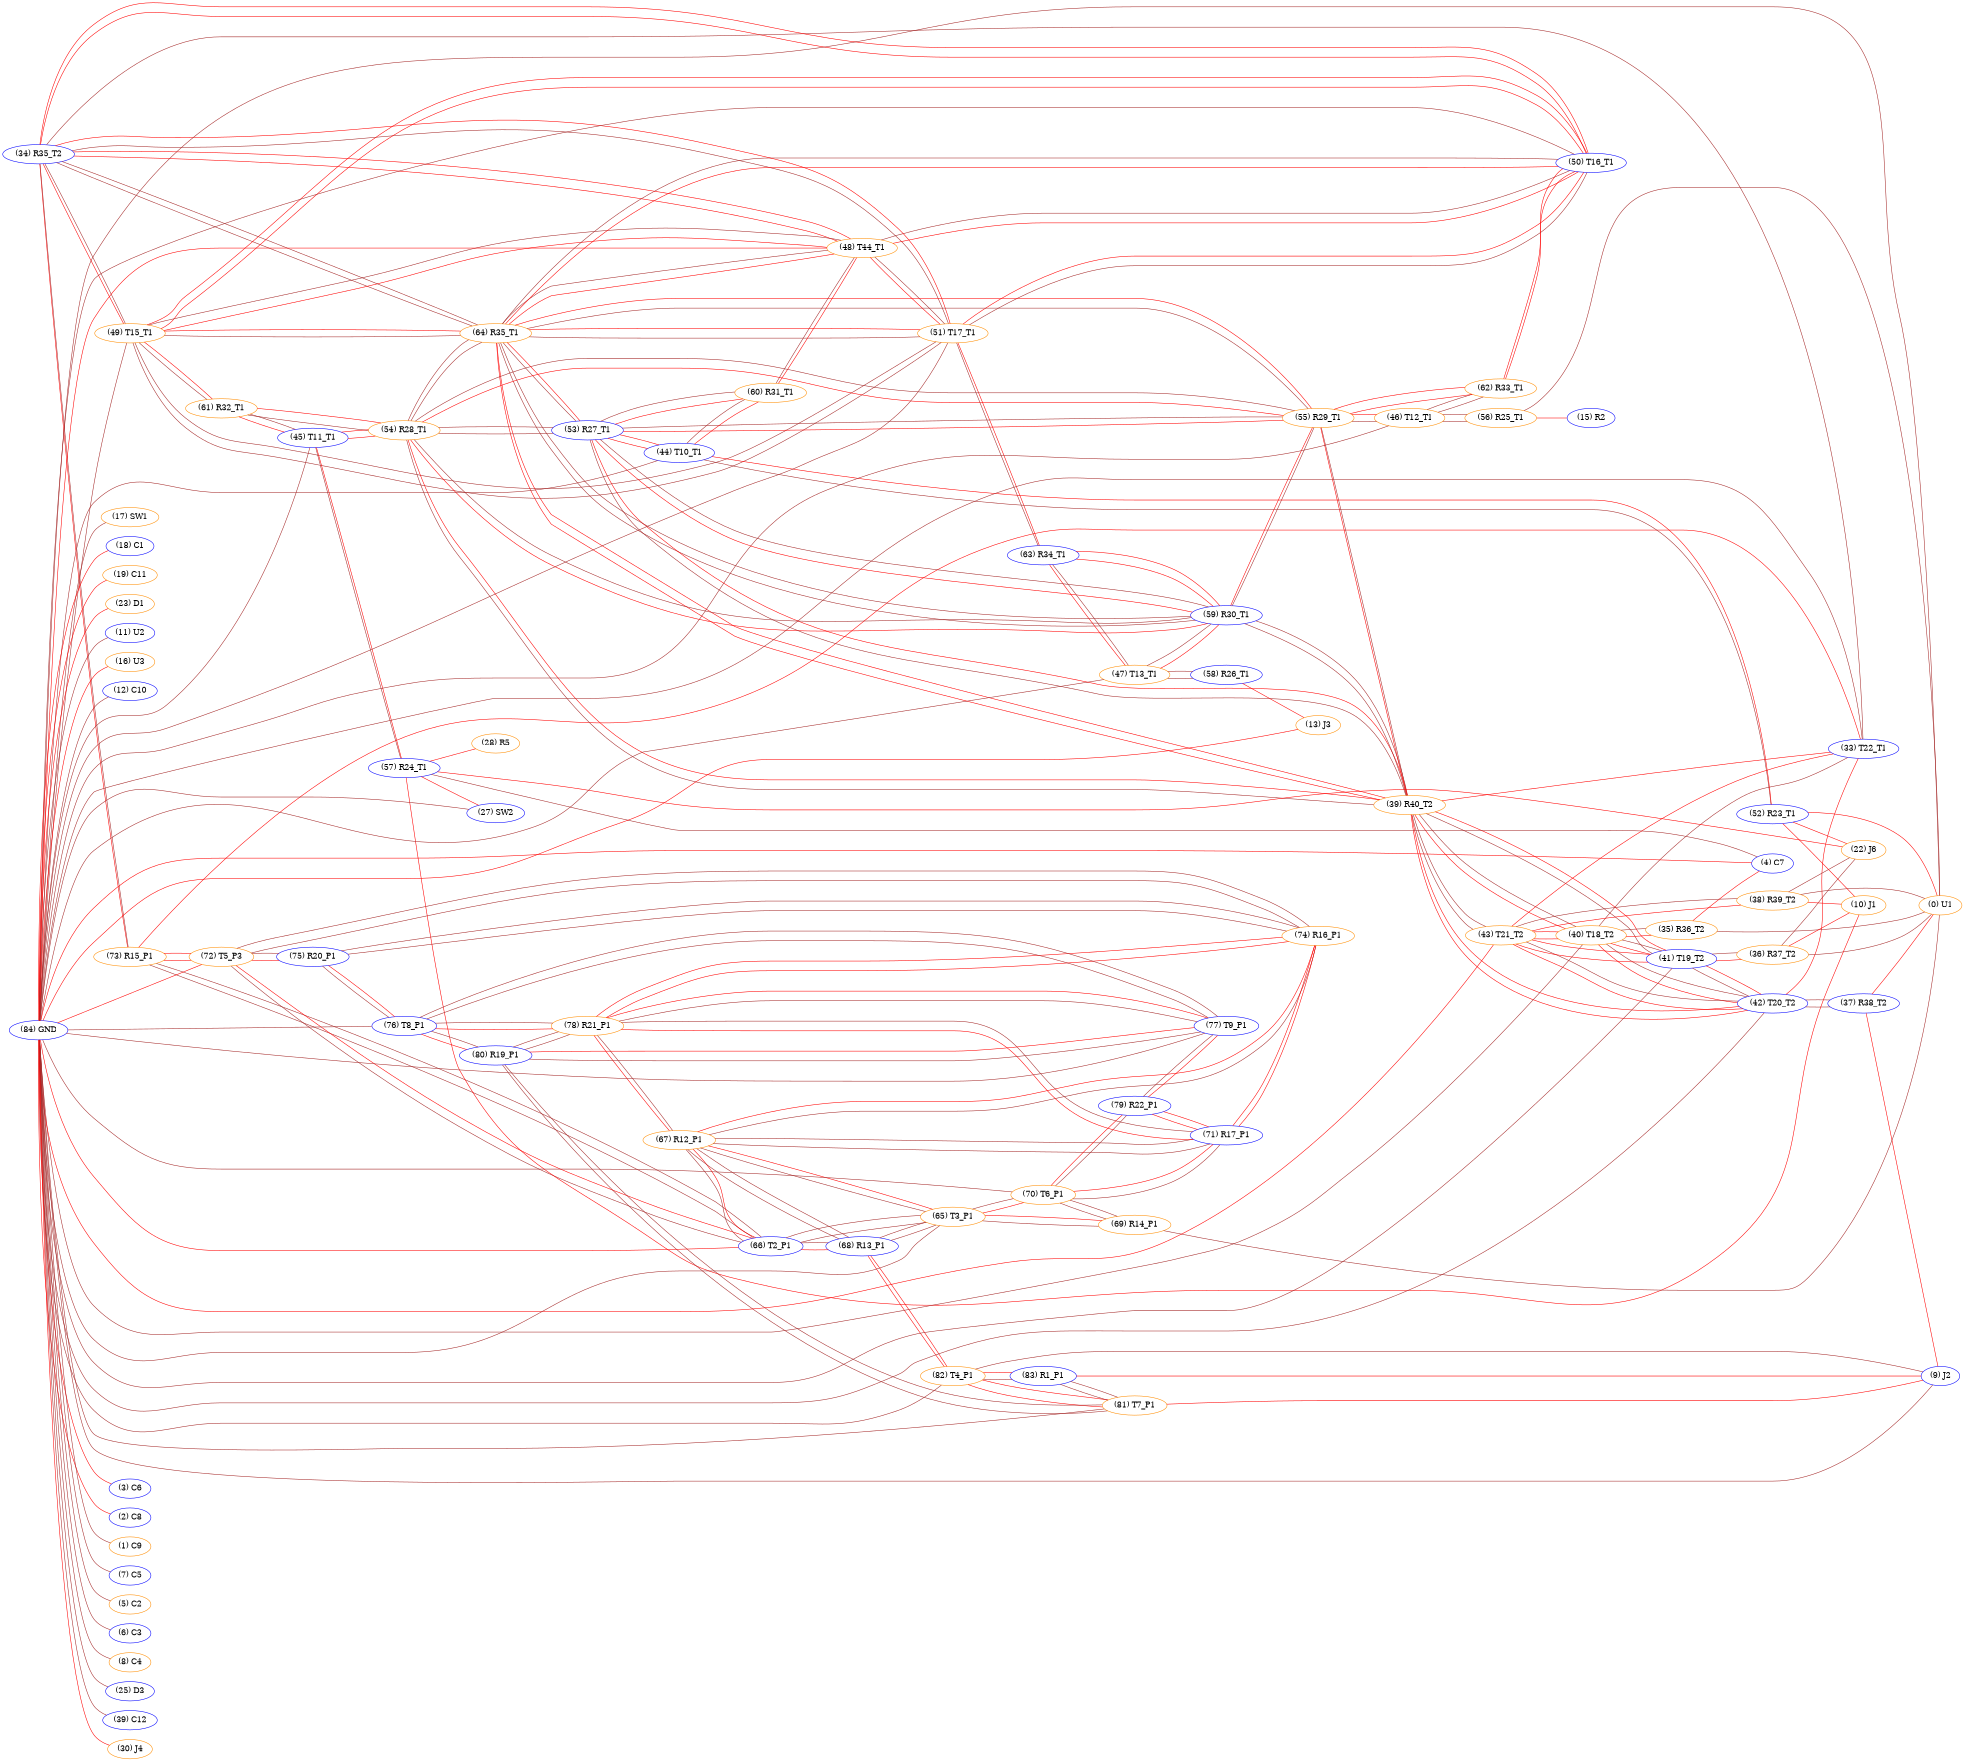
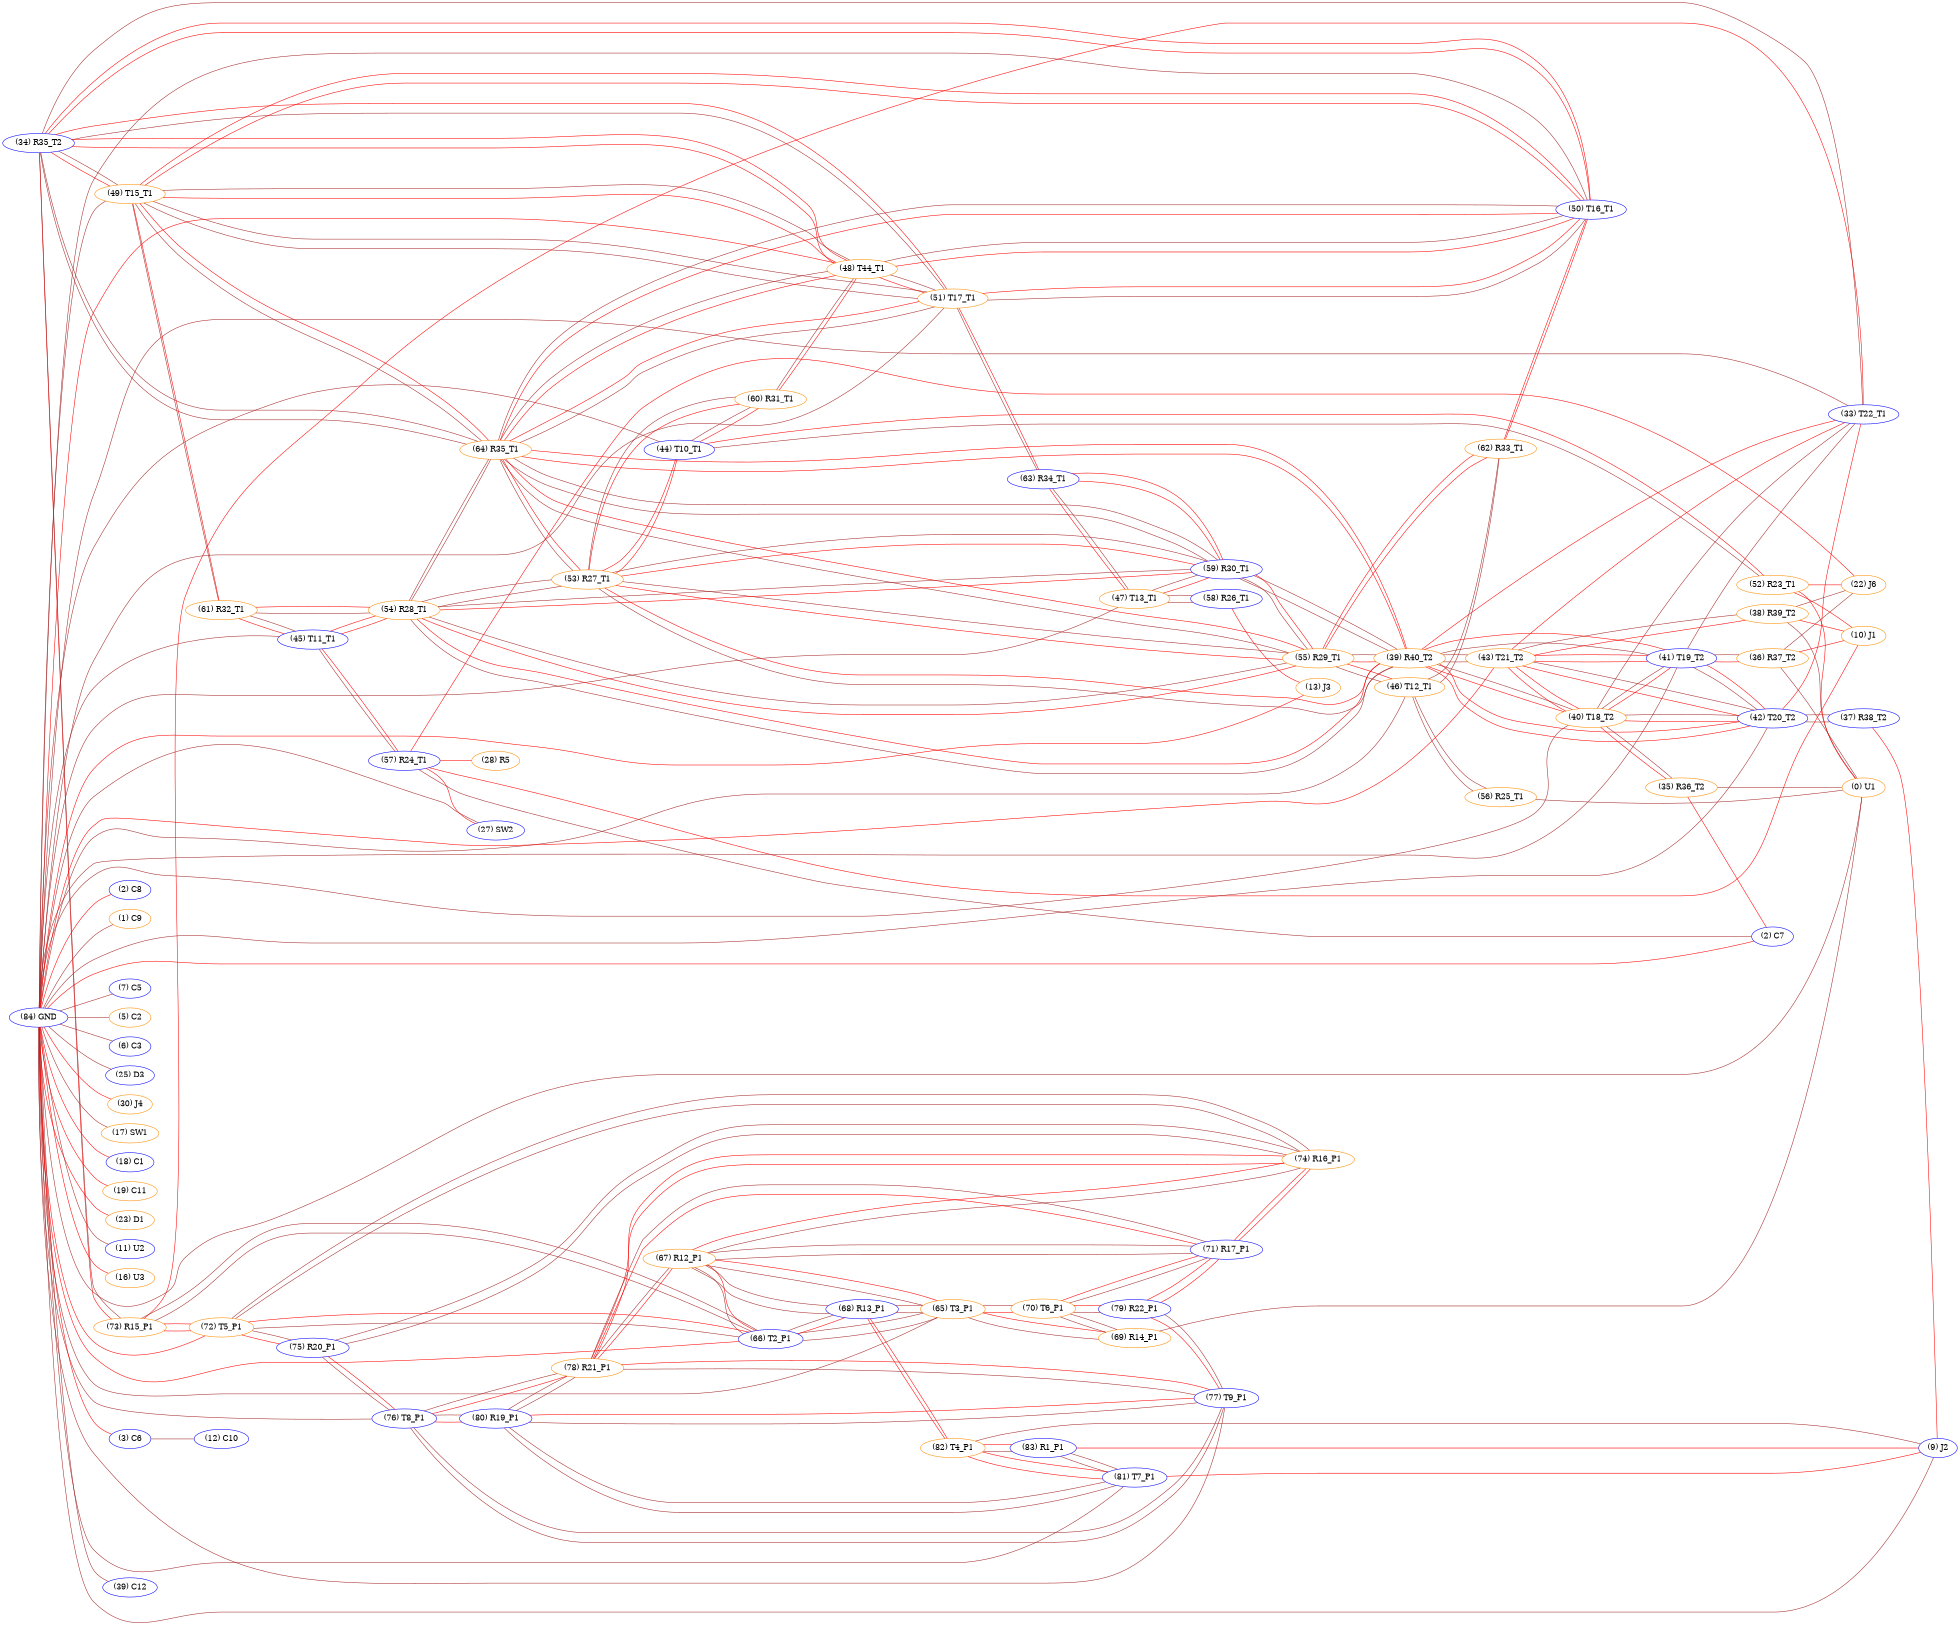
(1591, 418) -> none
(587, 430) -> (587, 580)
none -> (1765, 532)
(68, 777) -> (173, 1439)
(1773, 814) -> (1773, 585)
(1773, 864) -> (1773, 937)
(1903, 955) -> none
(221, 957) -> (221, 1327)
(499, 1169) -> none
(1135, 1406) -> (1135, 1478)
(329, 1423) -> none
(130, 1662) -> none
